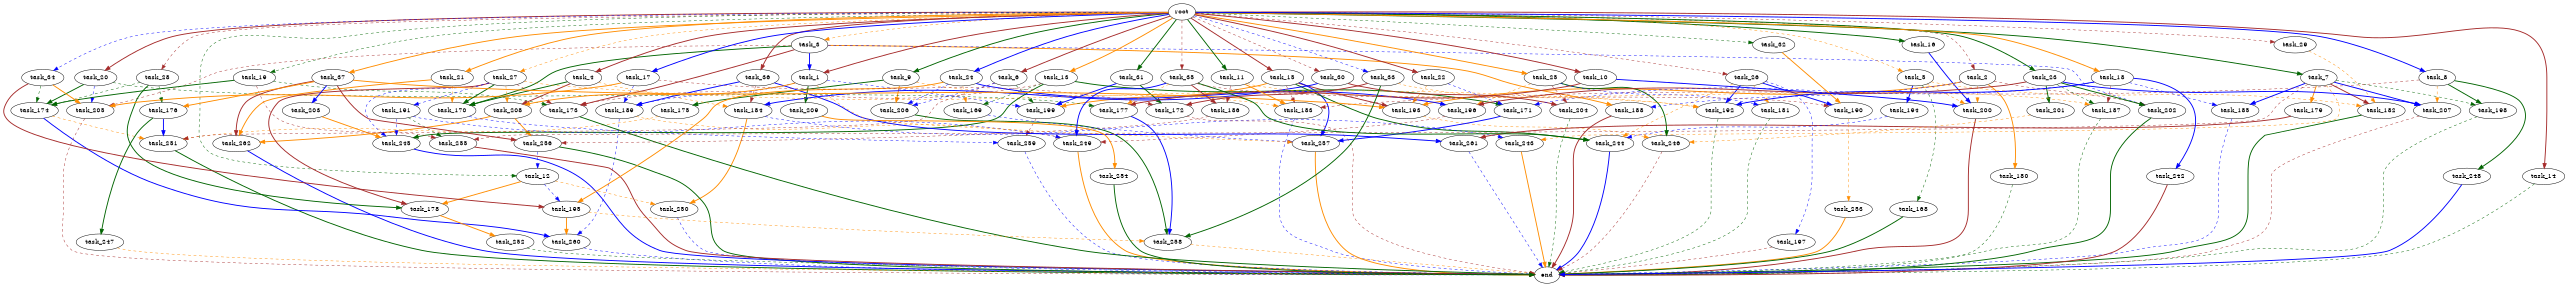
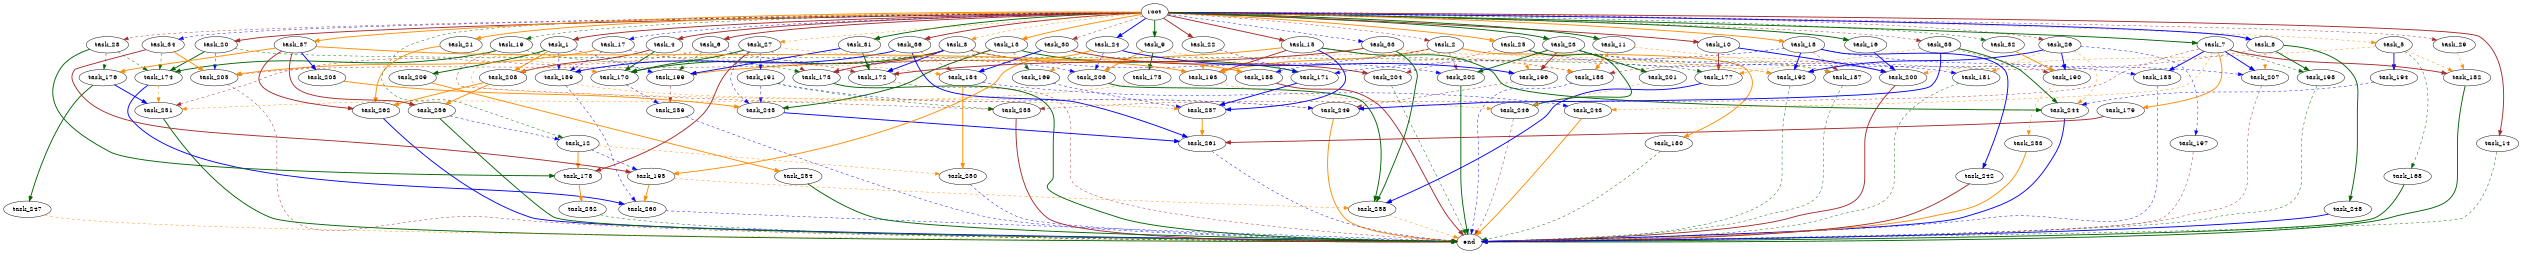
(910, 23) -> (887, 20)
(810, 59) -> (905, 65)
(2275, 91) -> (1908, 66)
(1225, 111) -> none
(696, 255) -> (979, 127)
(1383, 265) -> (1202, 125)
